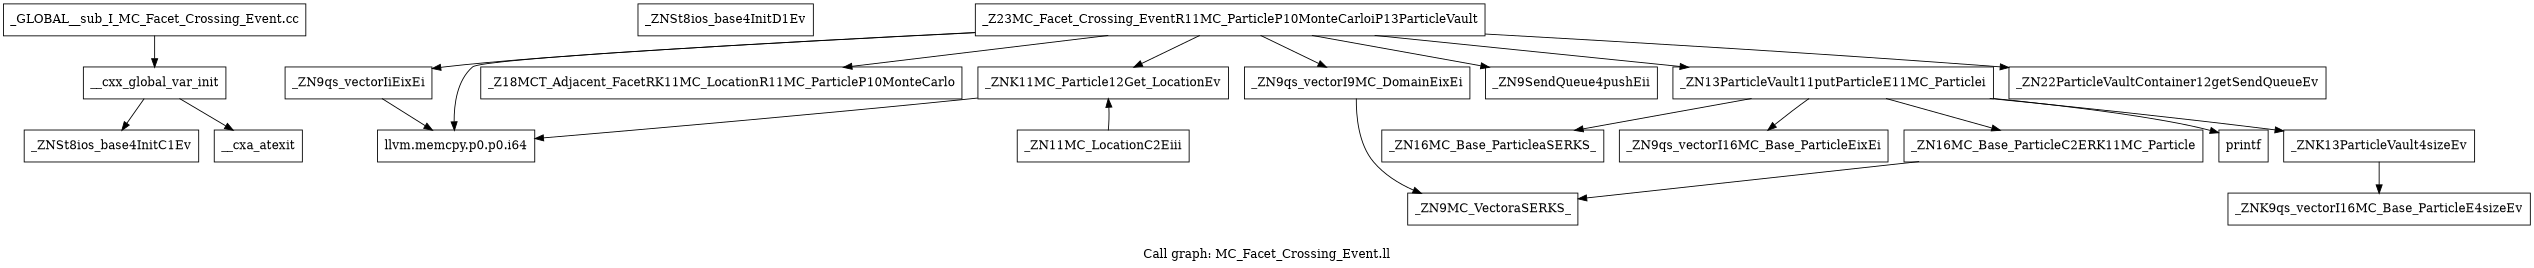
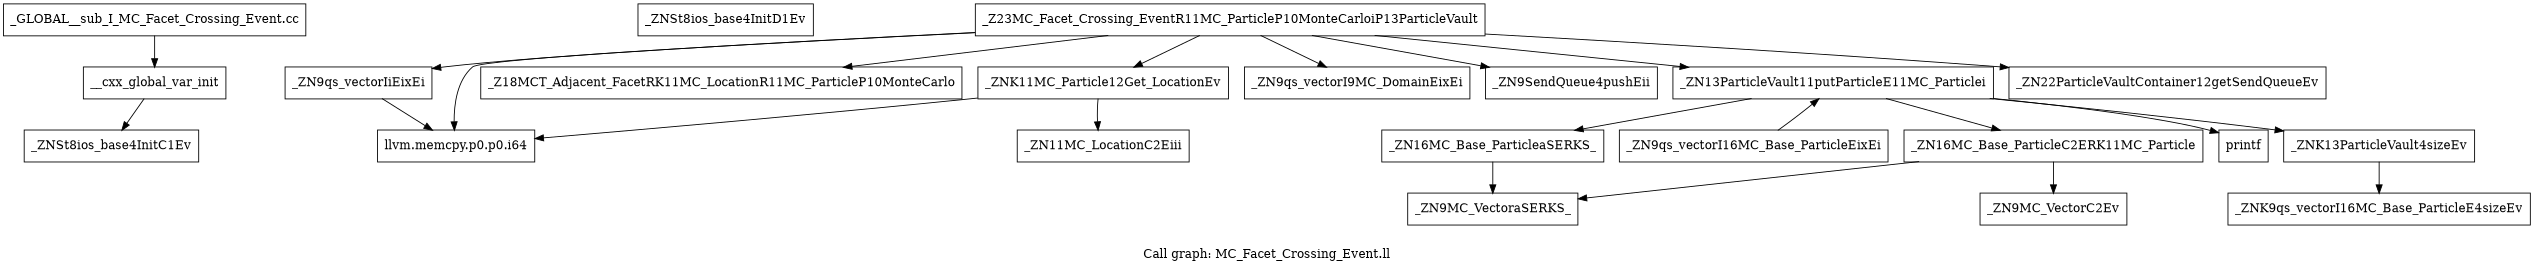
(1792, 111) -> (1795, 118)
(1109, 119) -> (1097, 110)
(258, 146) -> none
(1368, 155) -> (1493, 173)
none -> (2053, 209)
